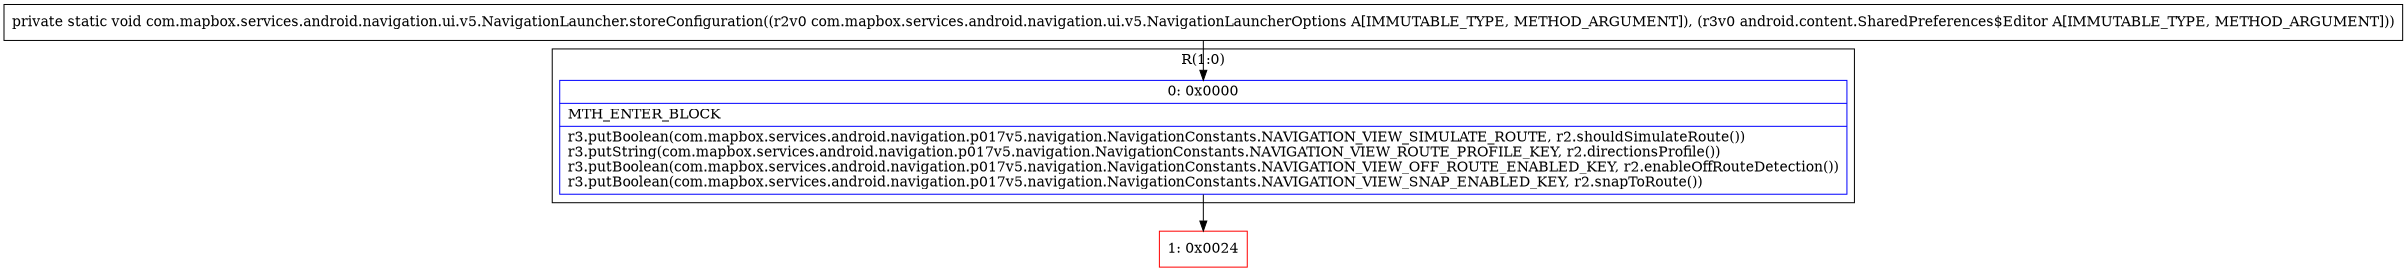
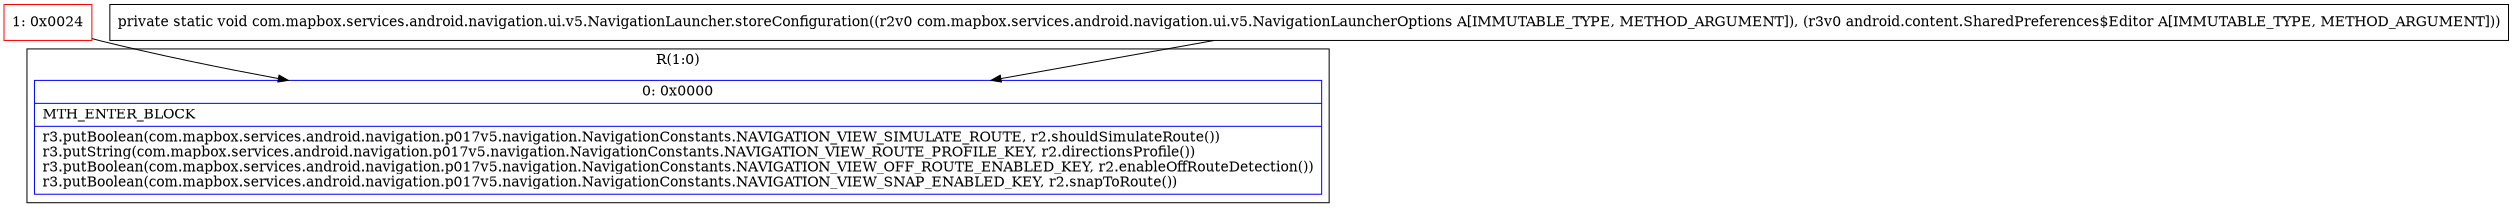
(1203, 209) -> (185, 60)
